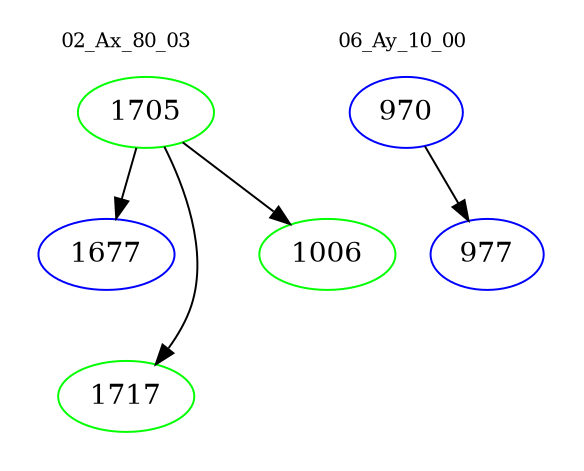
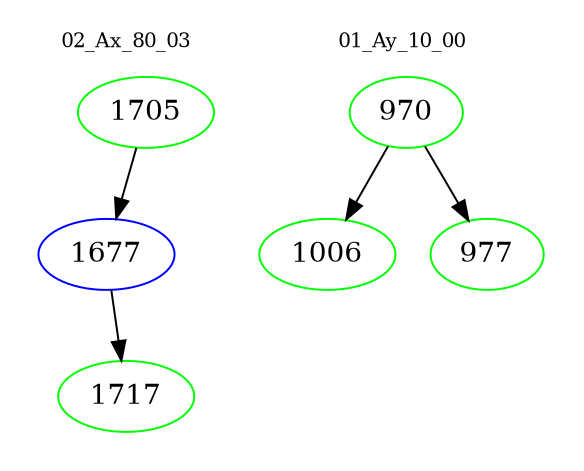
(402, 42) -> (402, 42)
(406, 112) -> (406, 112)
(217, 168) -> (372, 174)
(196, 248) -> (115, 316)
(487, 254) -> (487, 254)
